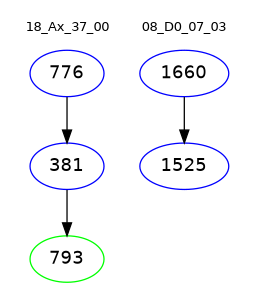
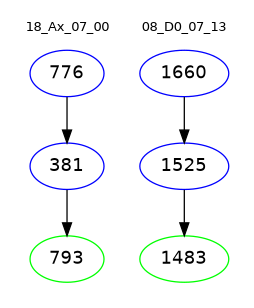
(68, 28) -> (68, 28)
(184, 28) -> (184, 28)
none -> (184, 259)
